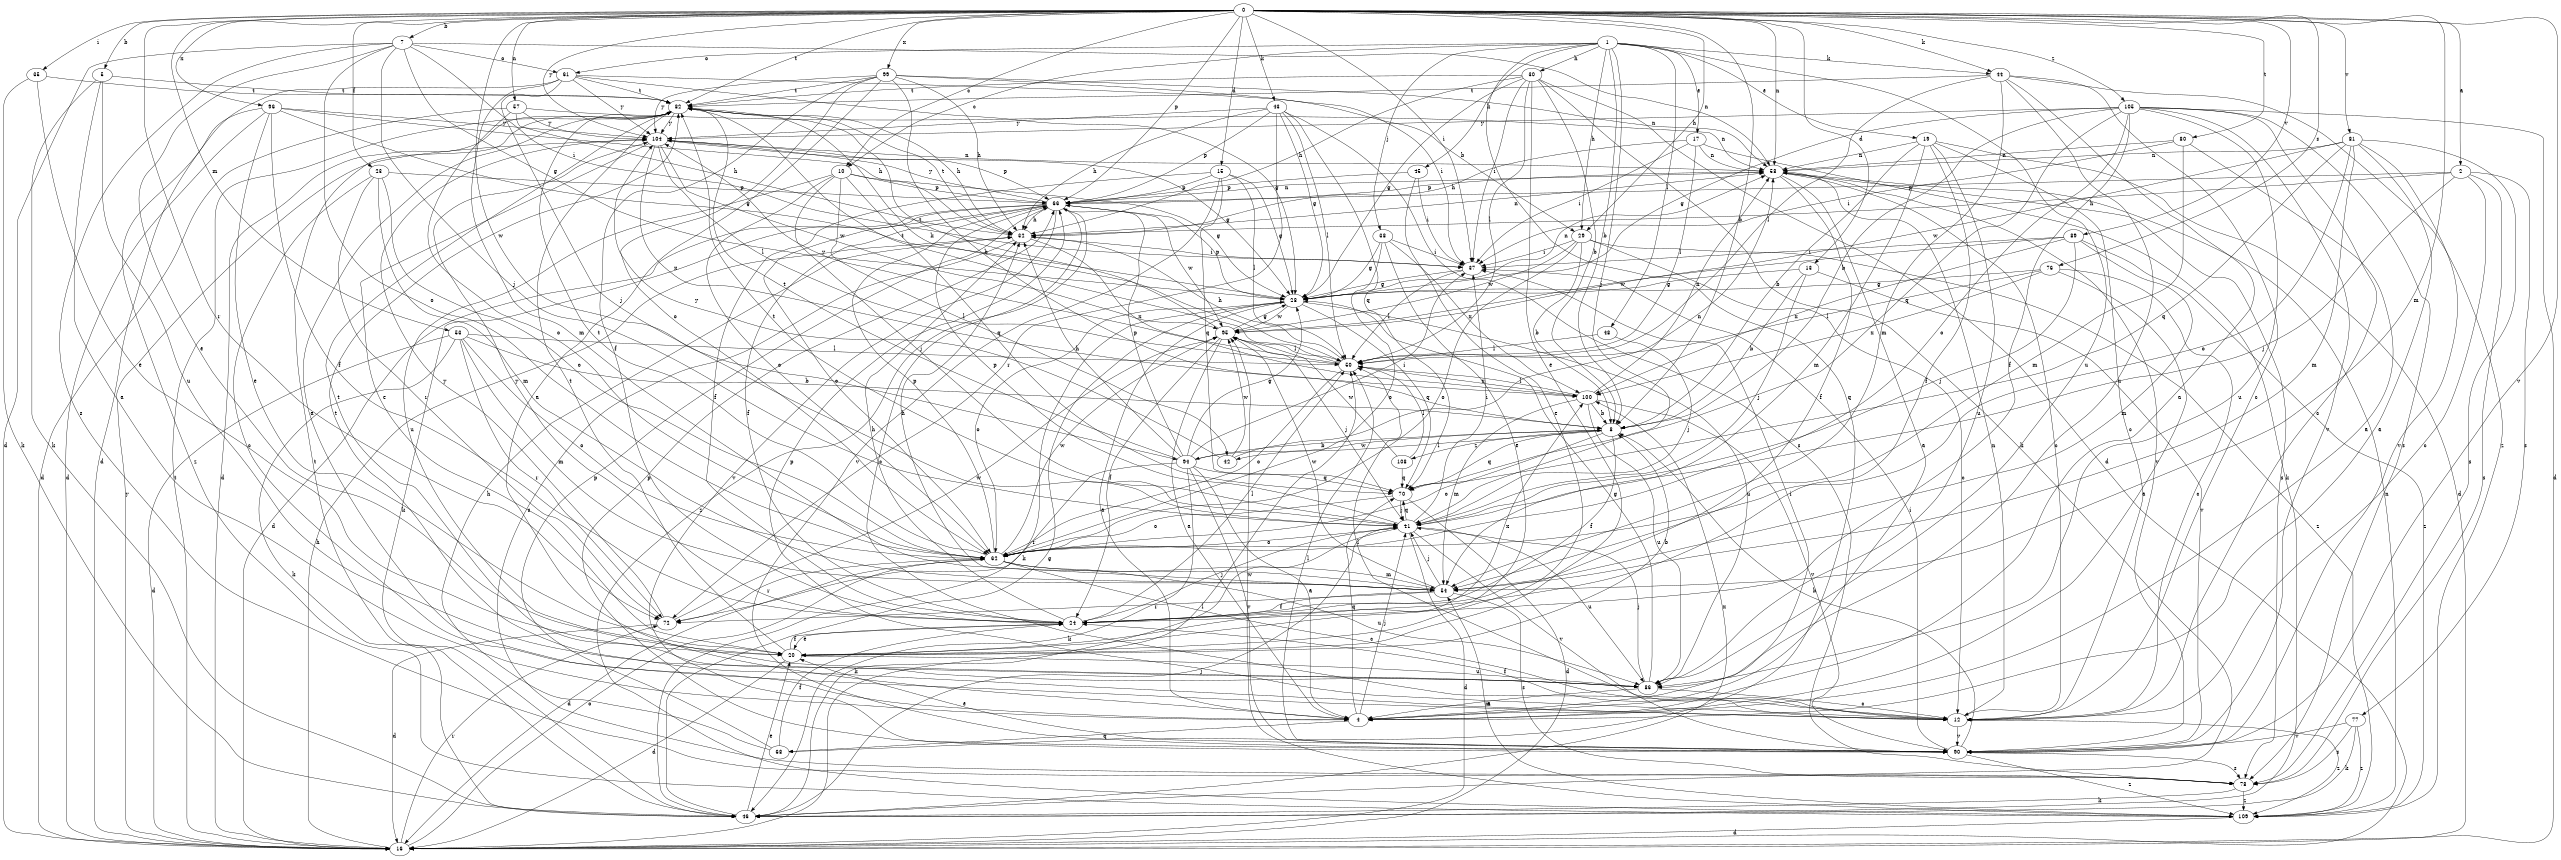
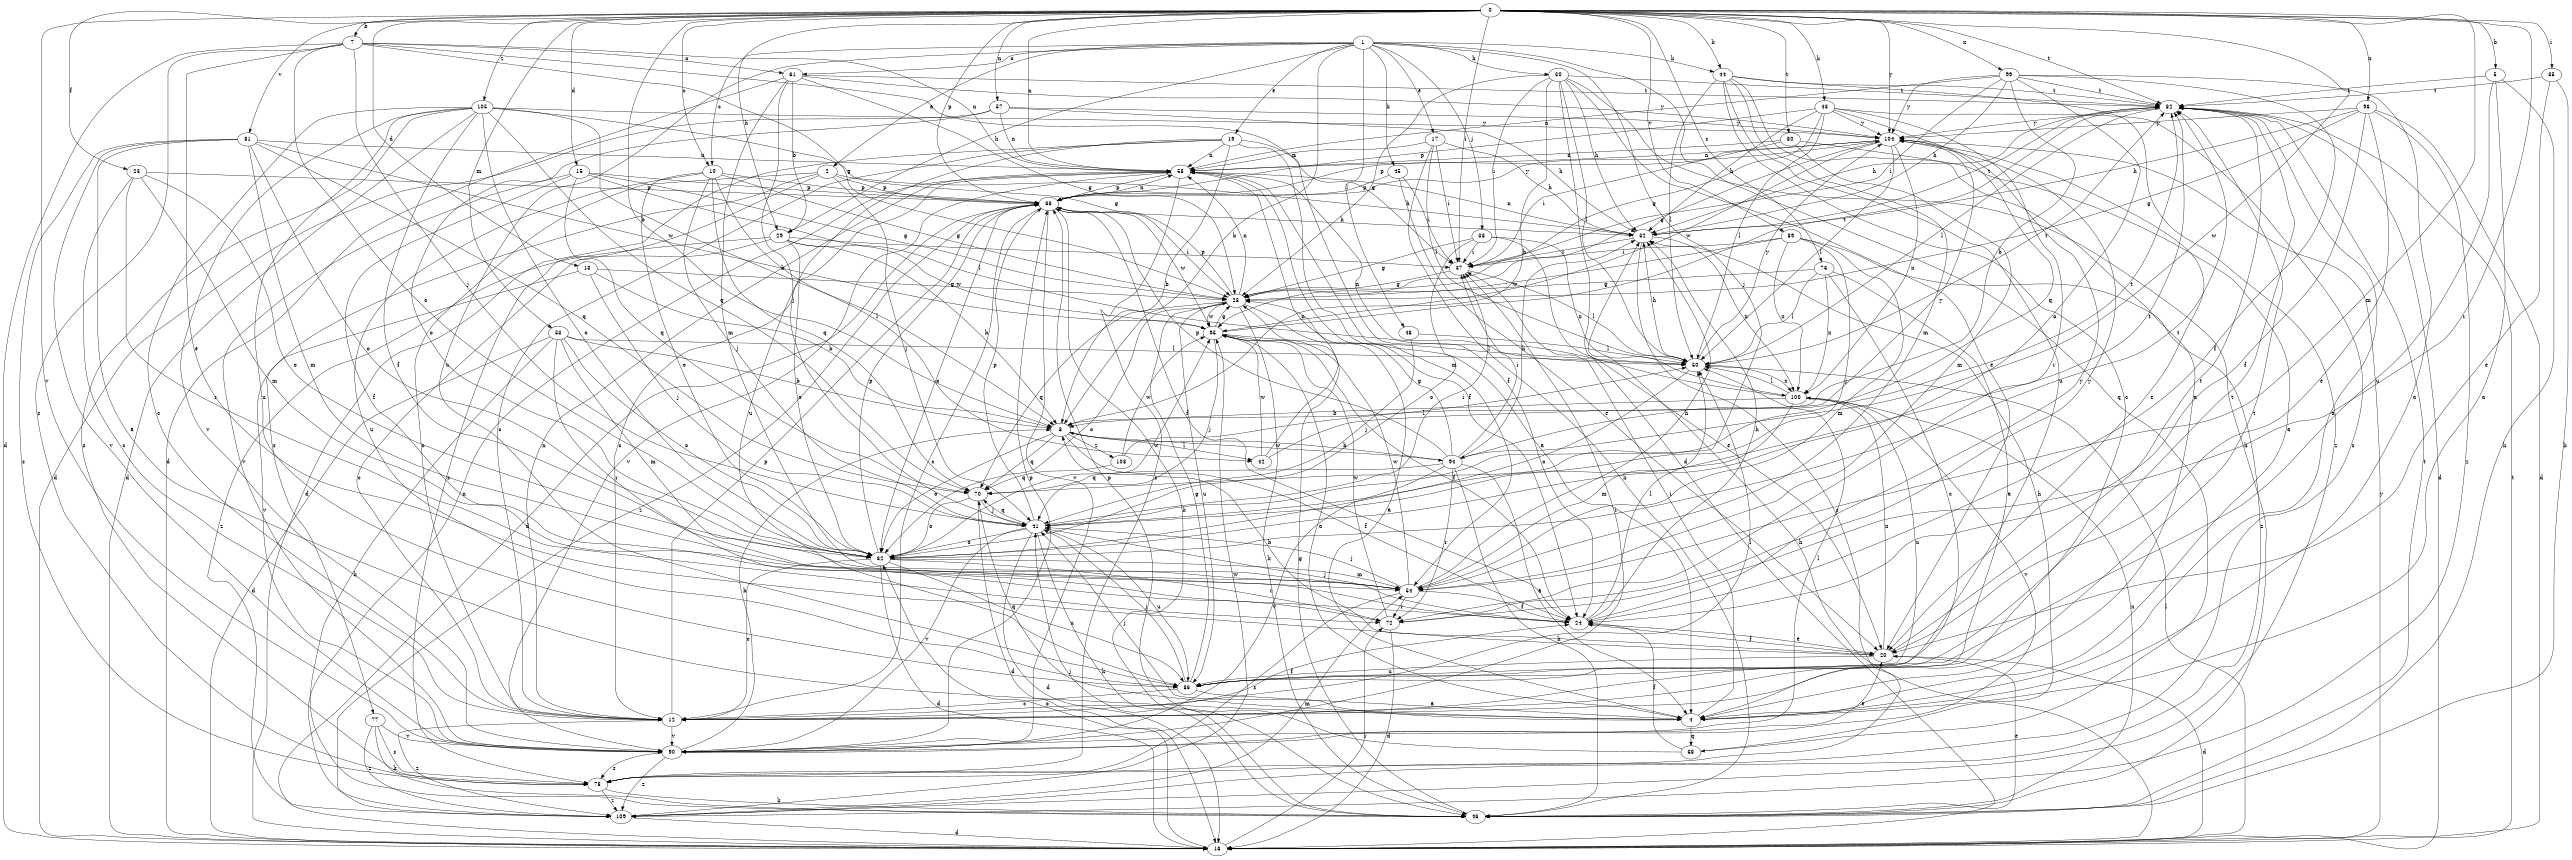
(1923, 15) -> (1053, 53)
(932, 236) -> (1942, 236)
(1410, 767) -> (2077, 765)
